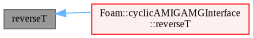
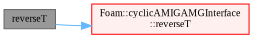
(79, 13) -> (68, 25)
